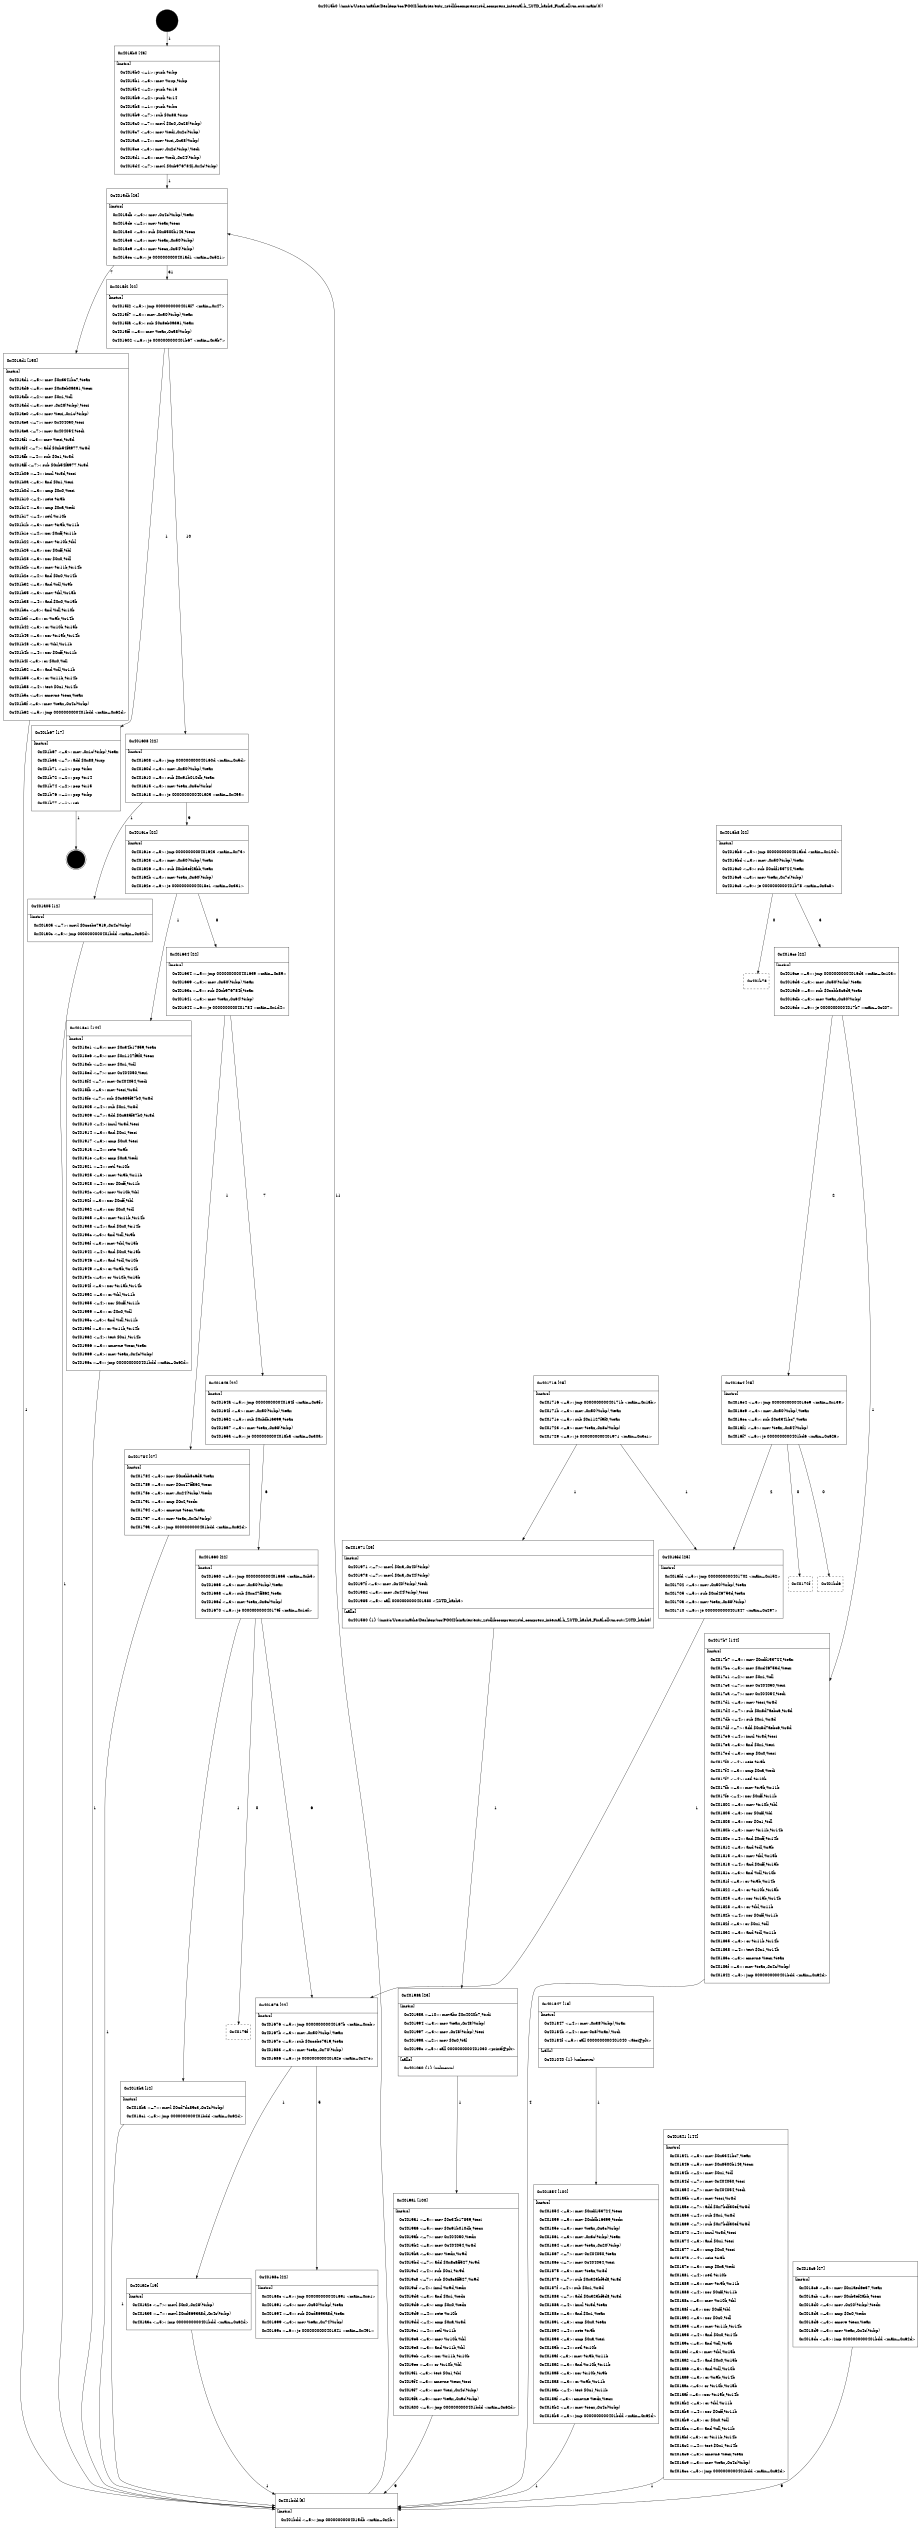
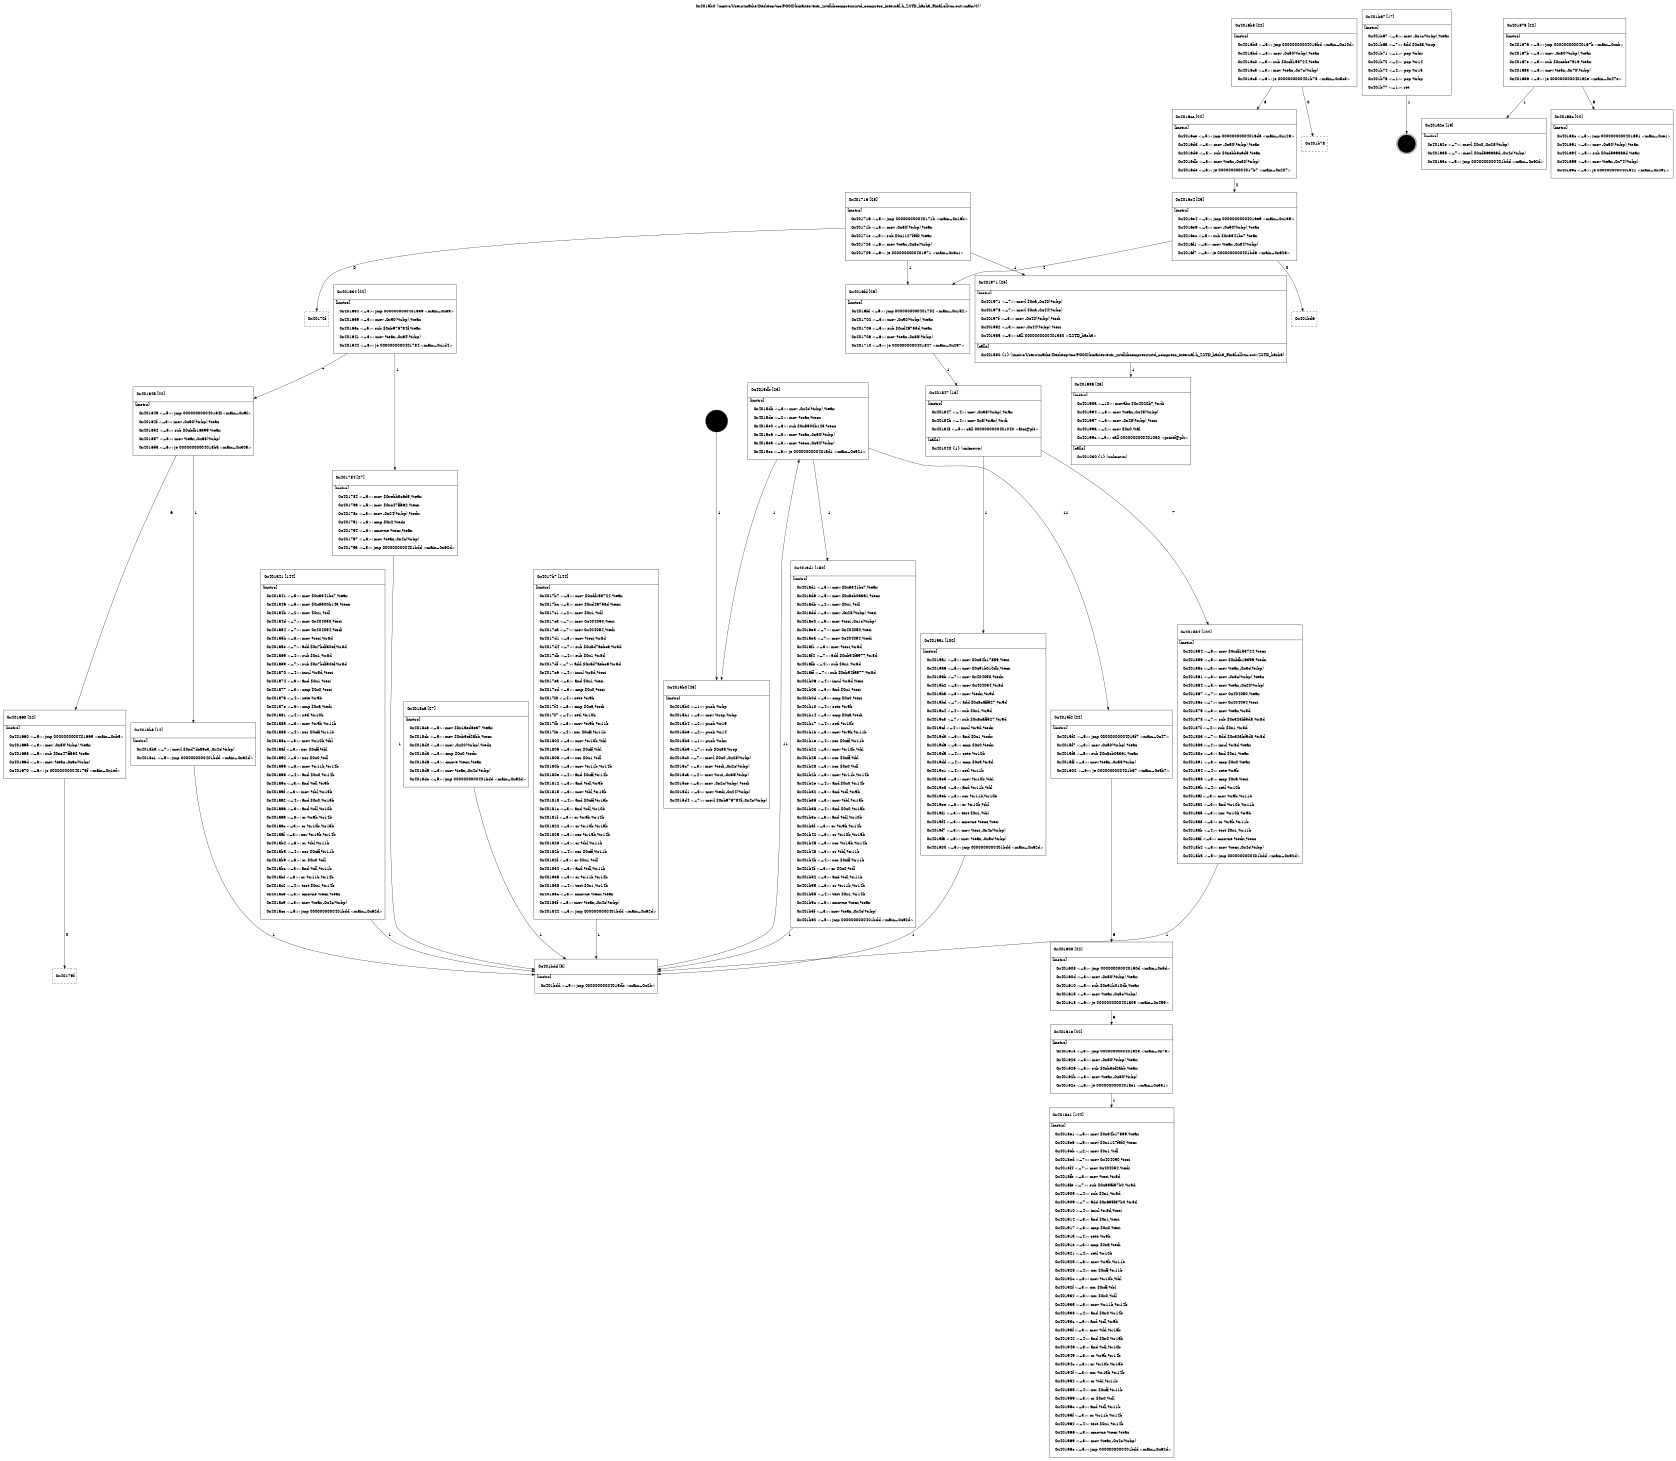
(167, 180) -> (741, 566)
(111, 273) -> (829, 513)
(170, 273) -> (1065, 513)
(188, 537) -> (1113, 935)
(149, 539) -> none
(207, 919) -> none
(90, 920) -> none
(870, 1348) -> none
(793, 1509) -> (568, 240)
(287, 1807) -> none
(198, 1847) -> (193, 588)
(578, 1861) -> (944, 368)
(92, 2015) -> none
(530, 2103) -> (598, 935)
(598, 2103) -> (1173, 513)
(457, 2133) -> (983, 543)
(216, 2420) -> none
(395, 2486) -> (913, 935)
(781, 2486) -> (540, 935)
